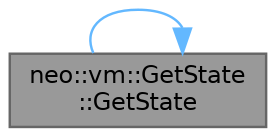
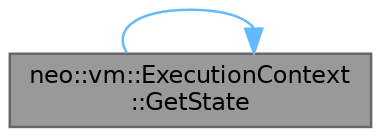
(138, 90) -> (190, 90)
